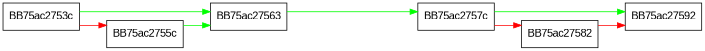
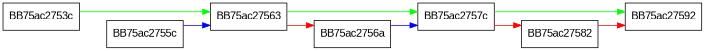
(89, 25) -> none
(193, 25) -> (193, 25)
none -> (352, 34)
